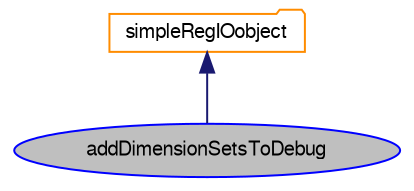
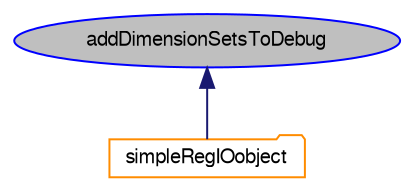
(207, 98) -> (207, 114)
